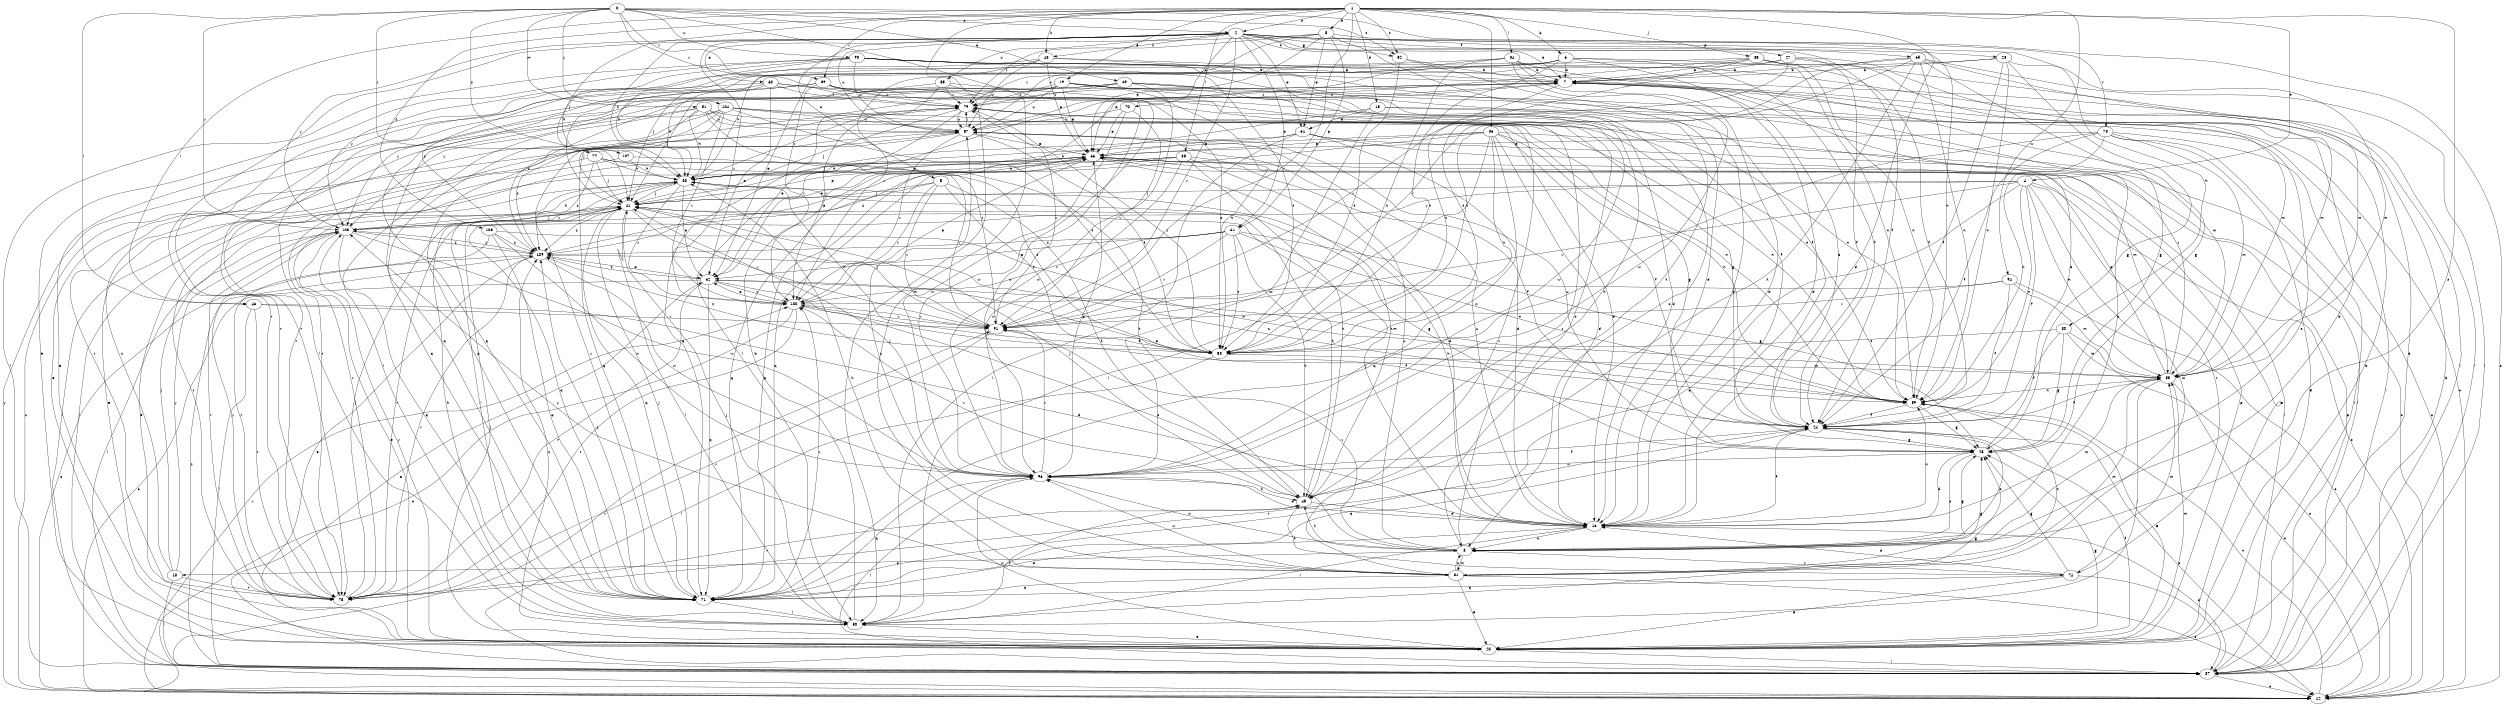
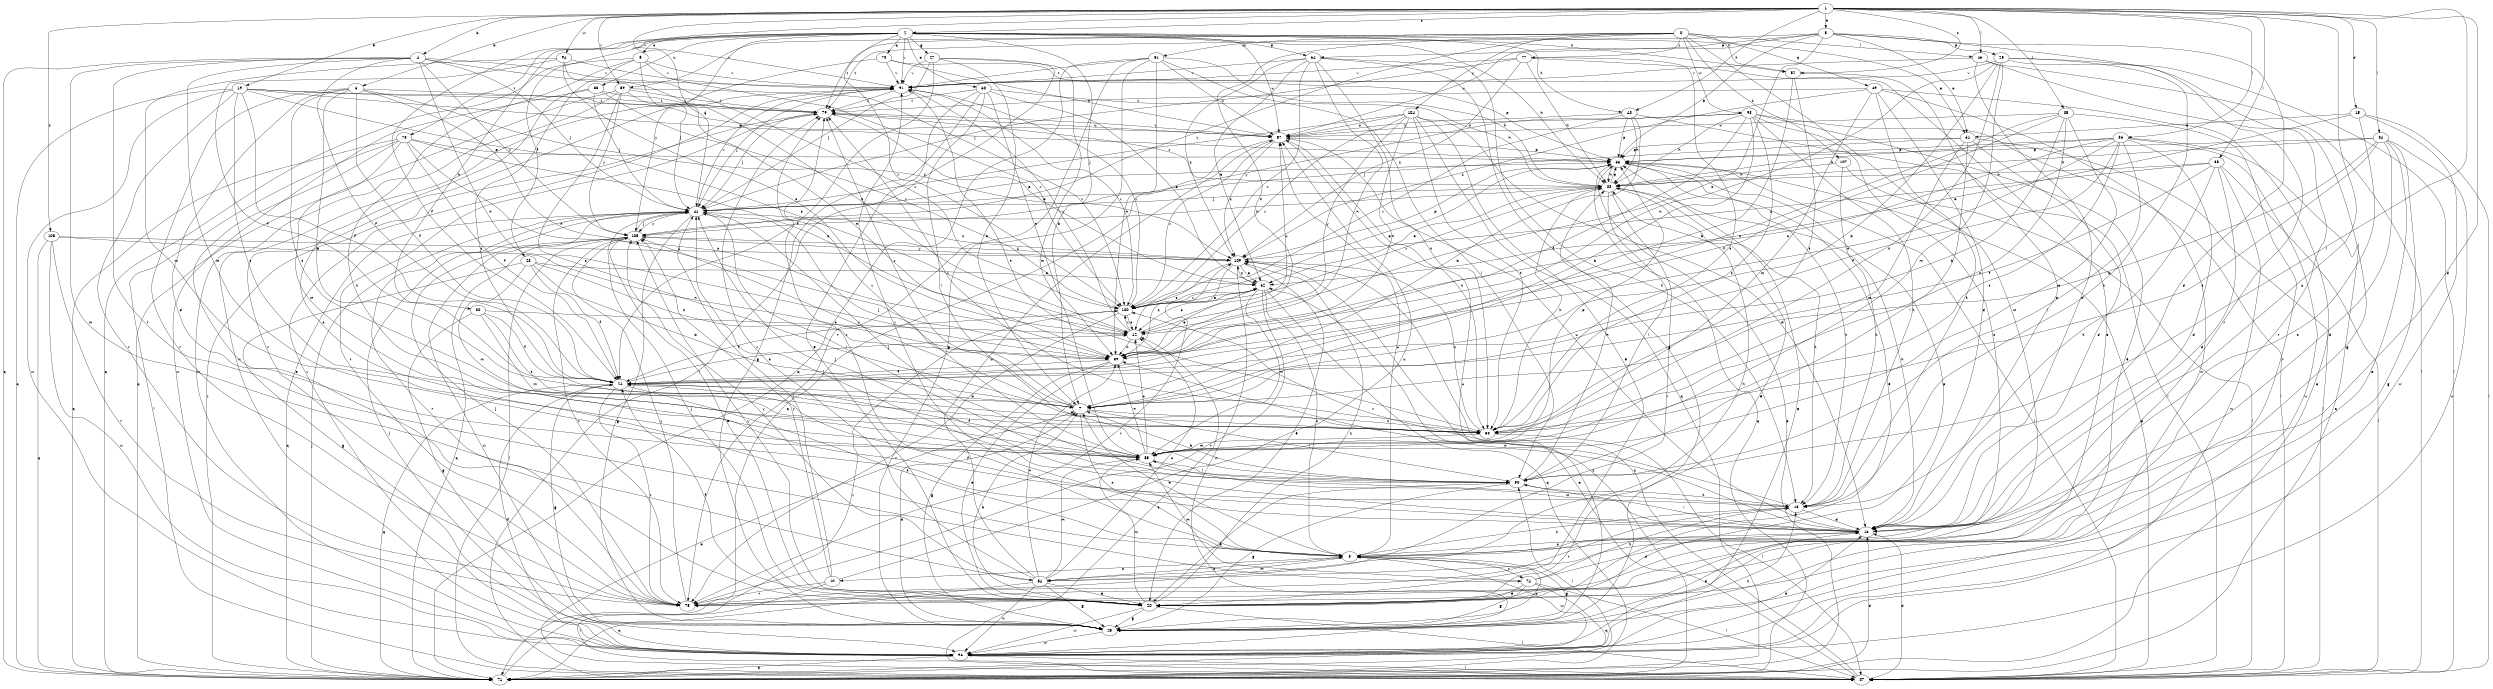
(970, 23) -> none
(1918, 58) -> (2001, 58)
(496, 194) -> none
